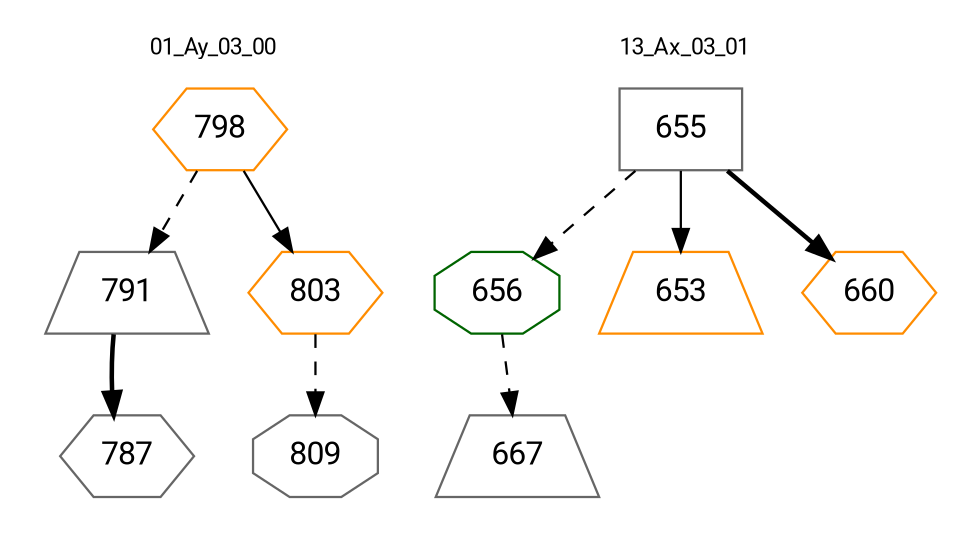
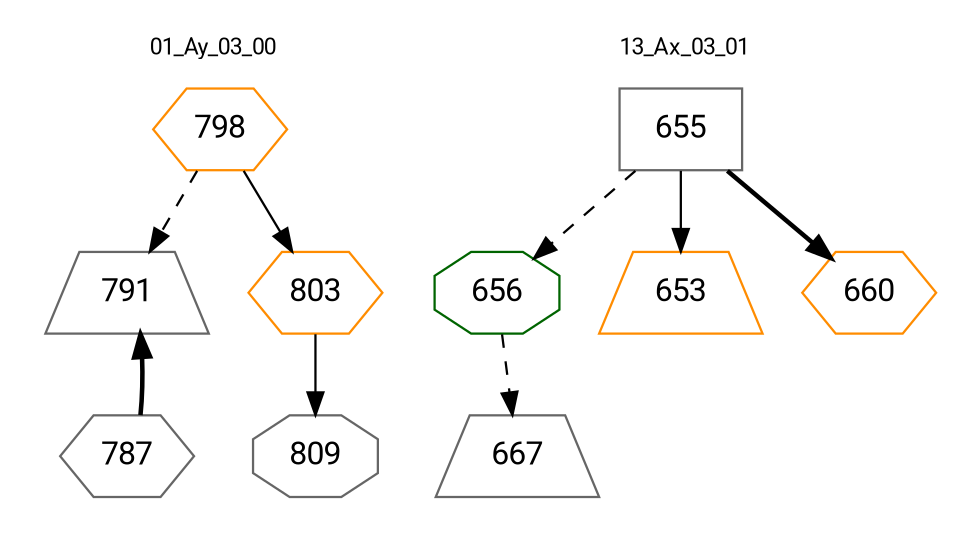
(112, 363) -> (142, 386)
(315, 363) -> (315, 363)
